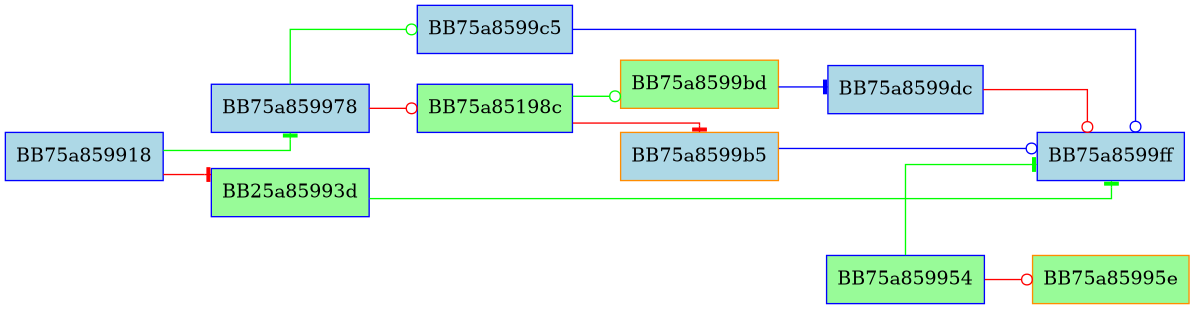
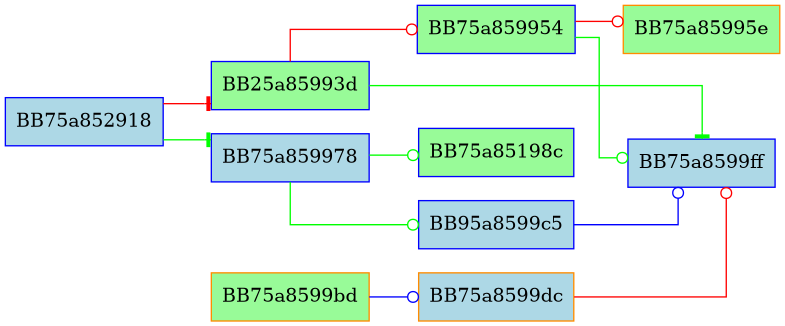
none -> (332, 29)
(495, 29) -> (496, 225)
(800, 87) -> (388, 297)
(905, 90) -> (496, 297)
(591, 96) -> none
(388, 108) -> (388, 155)
(84, 156) -> (84, 122)
(700, 156) -> none
(922, 165) -> (599, 95)
